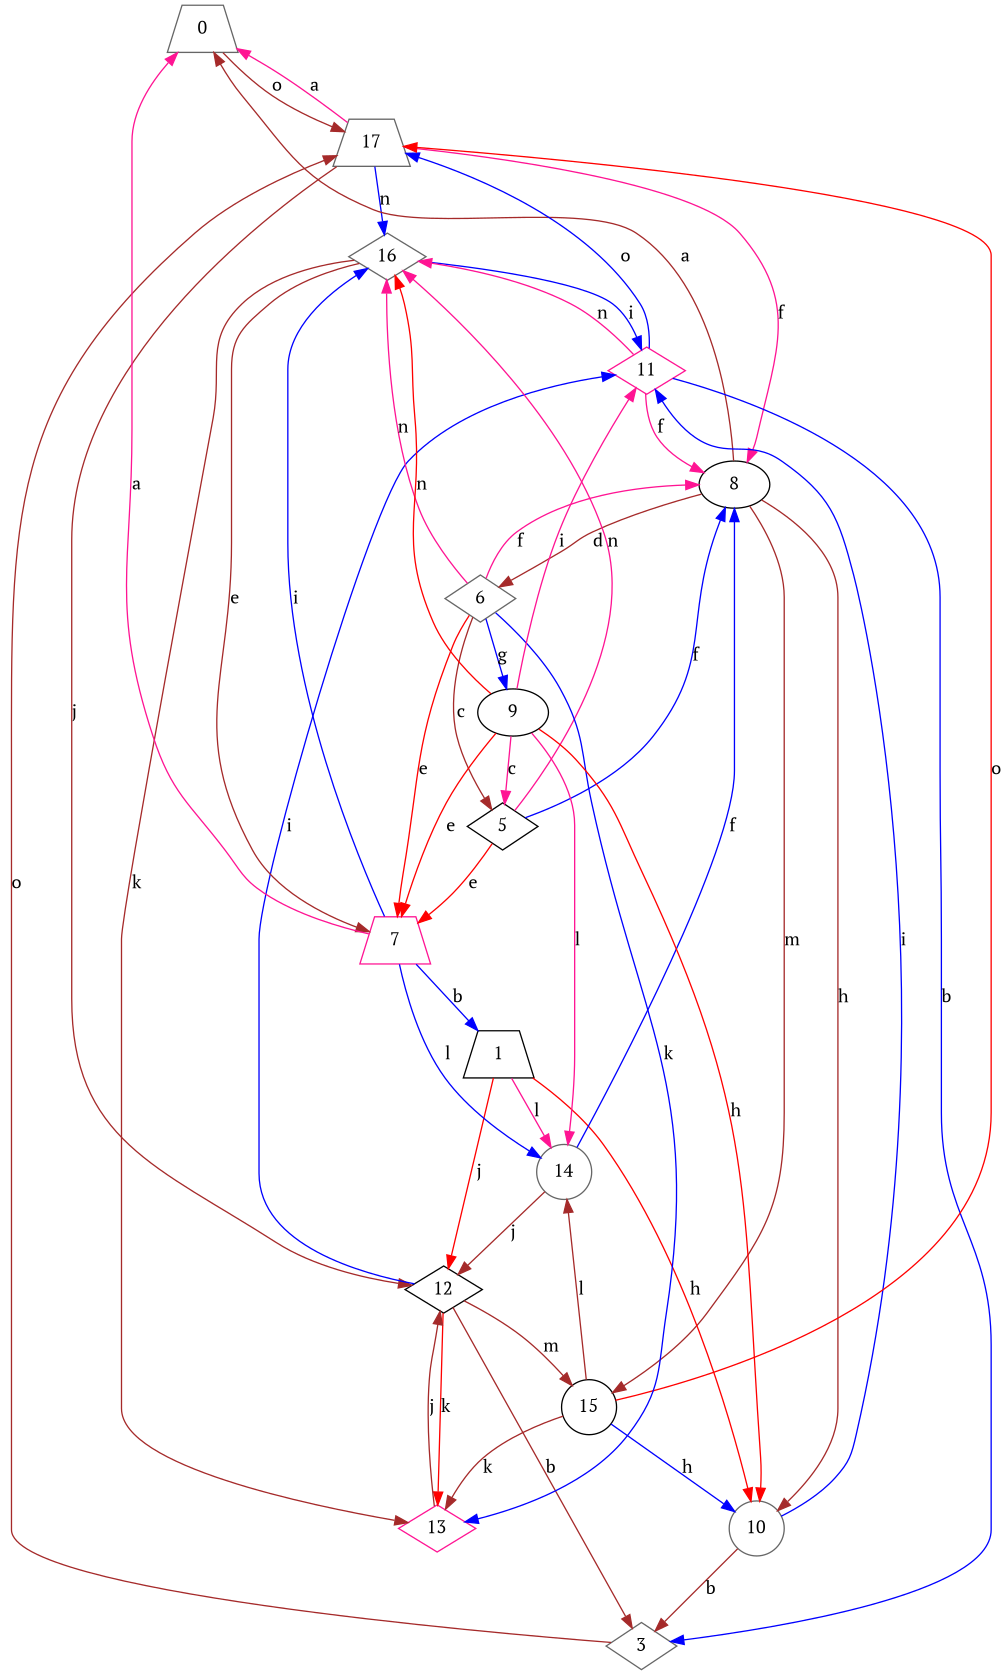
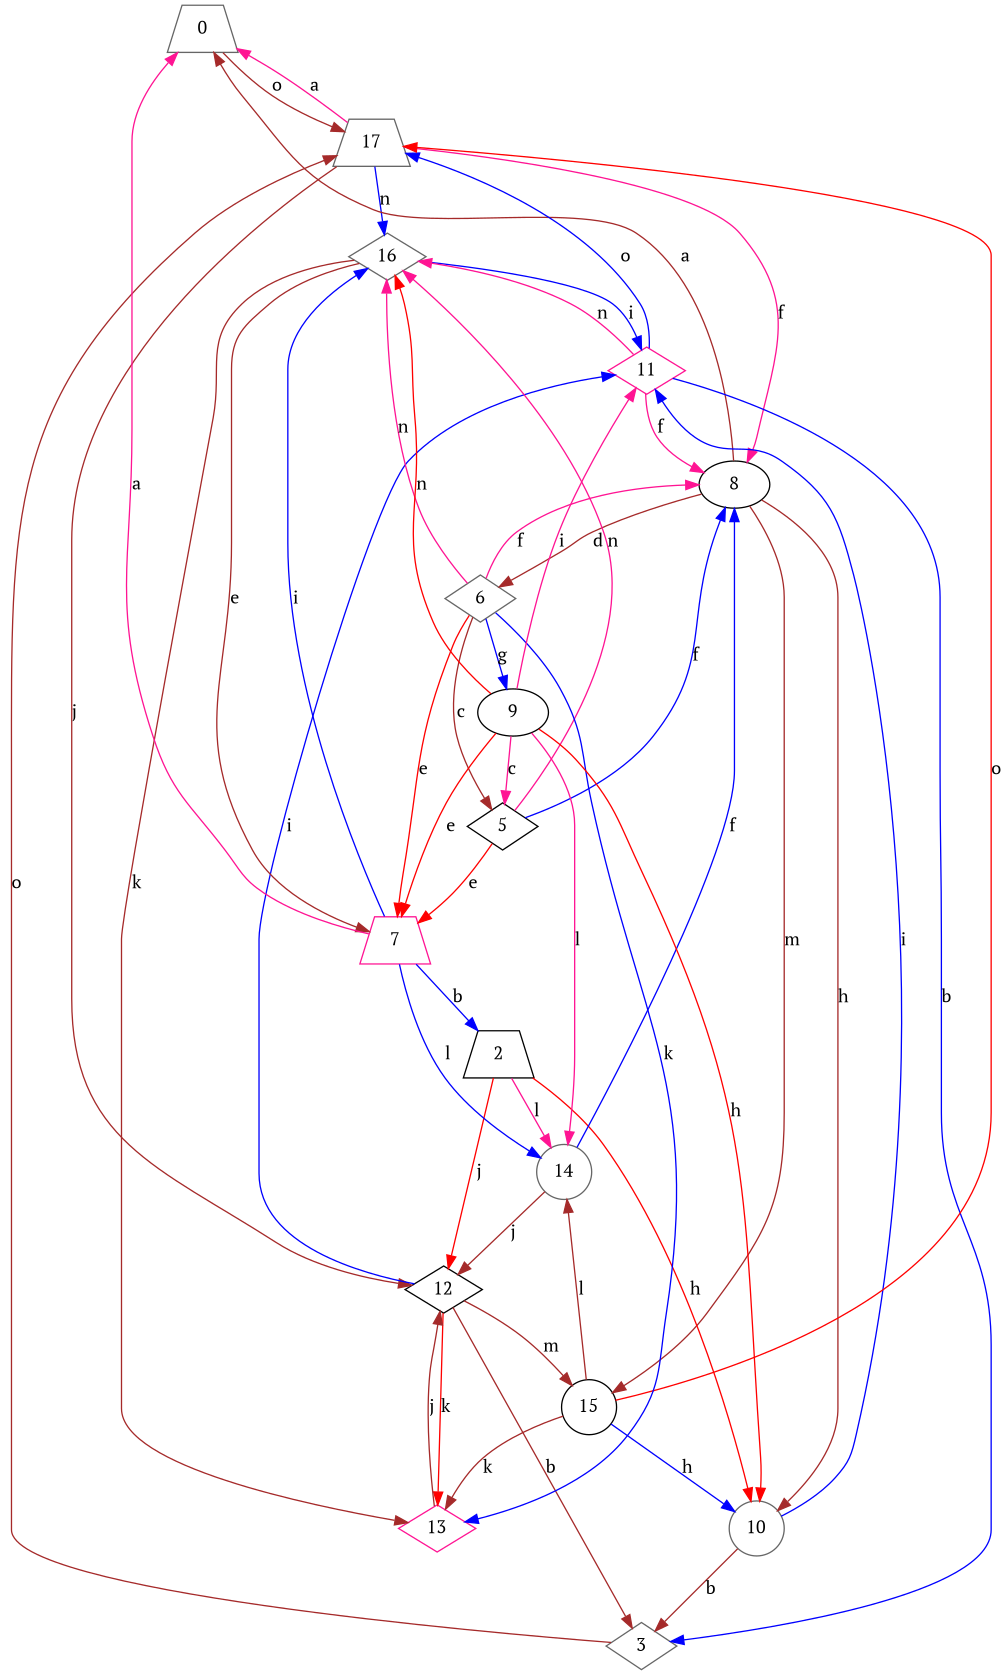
(499, 1054) -> (499, 1054)
